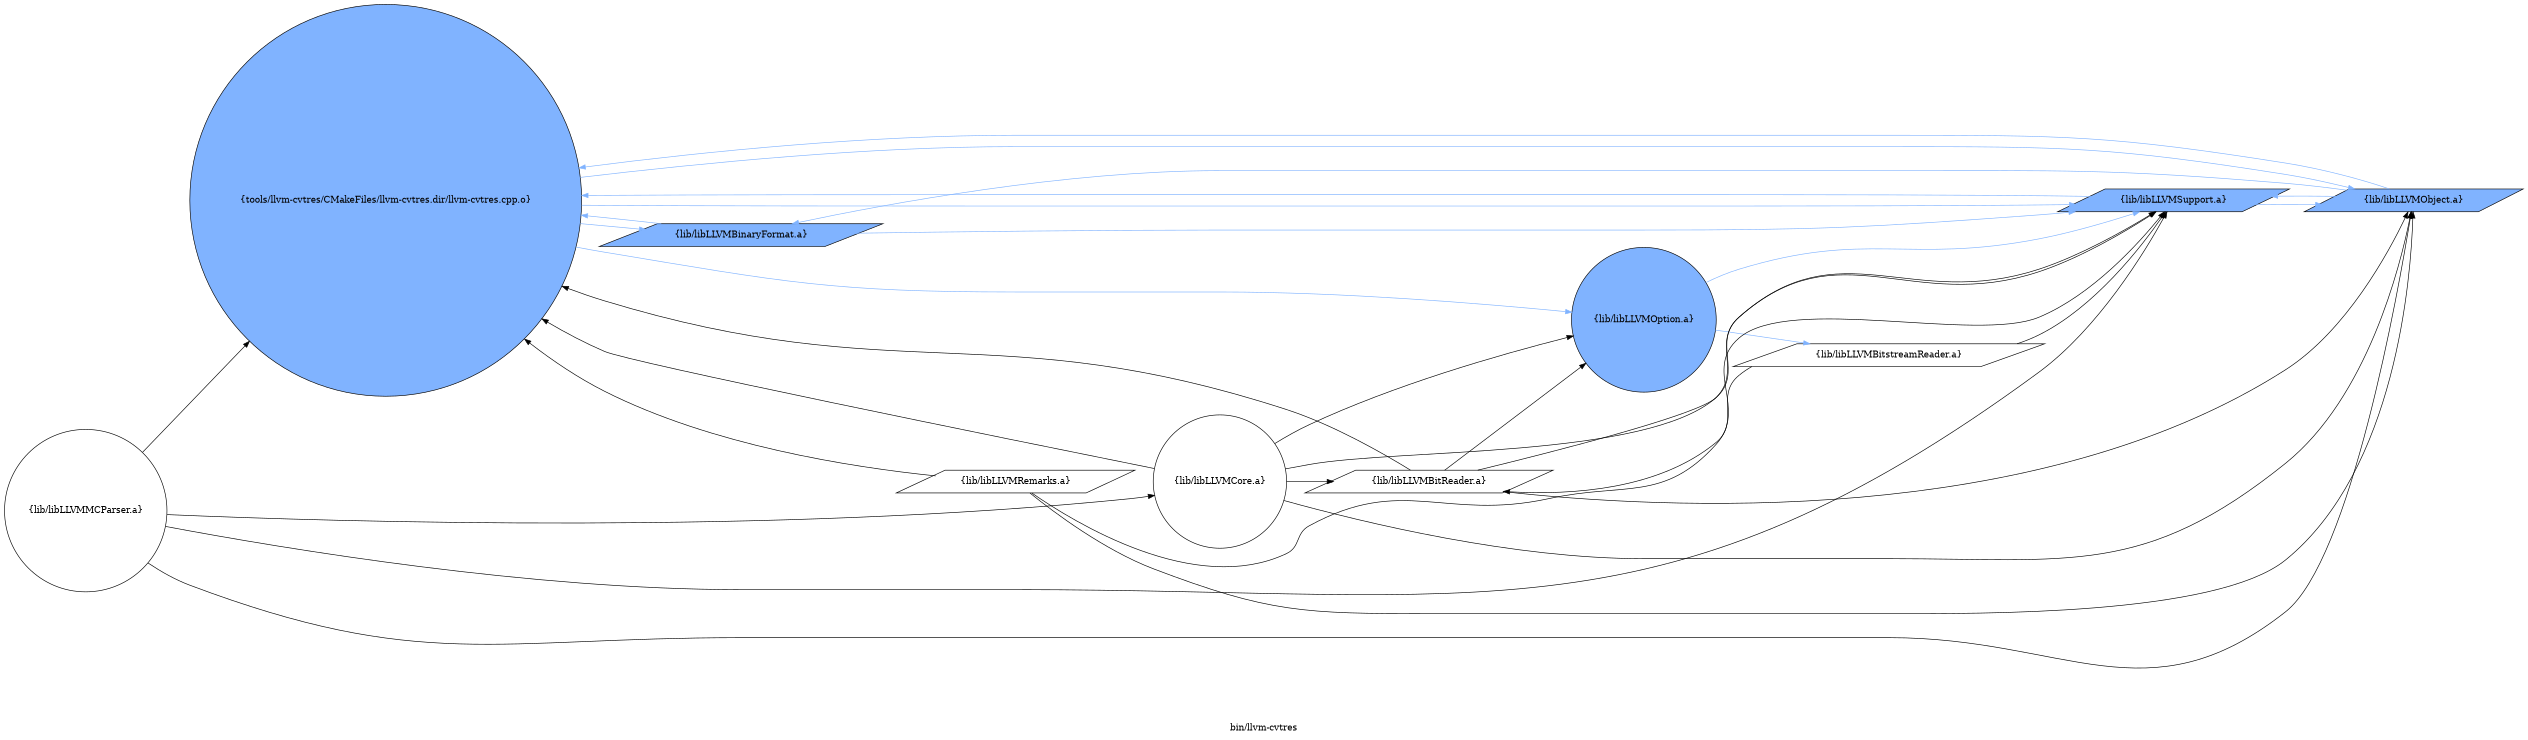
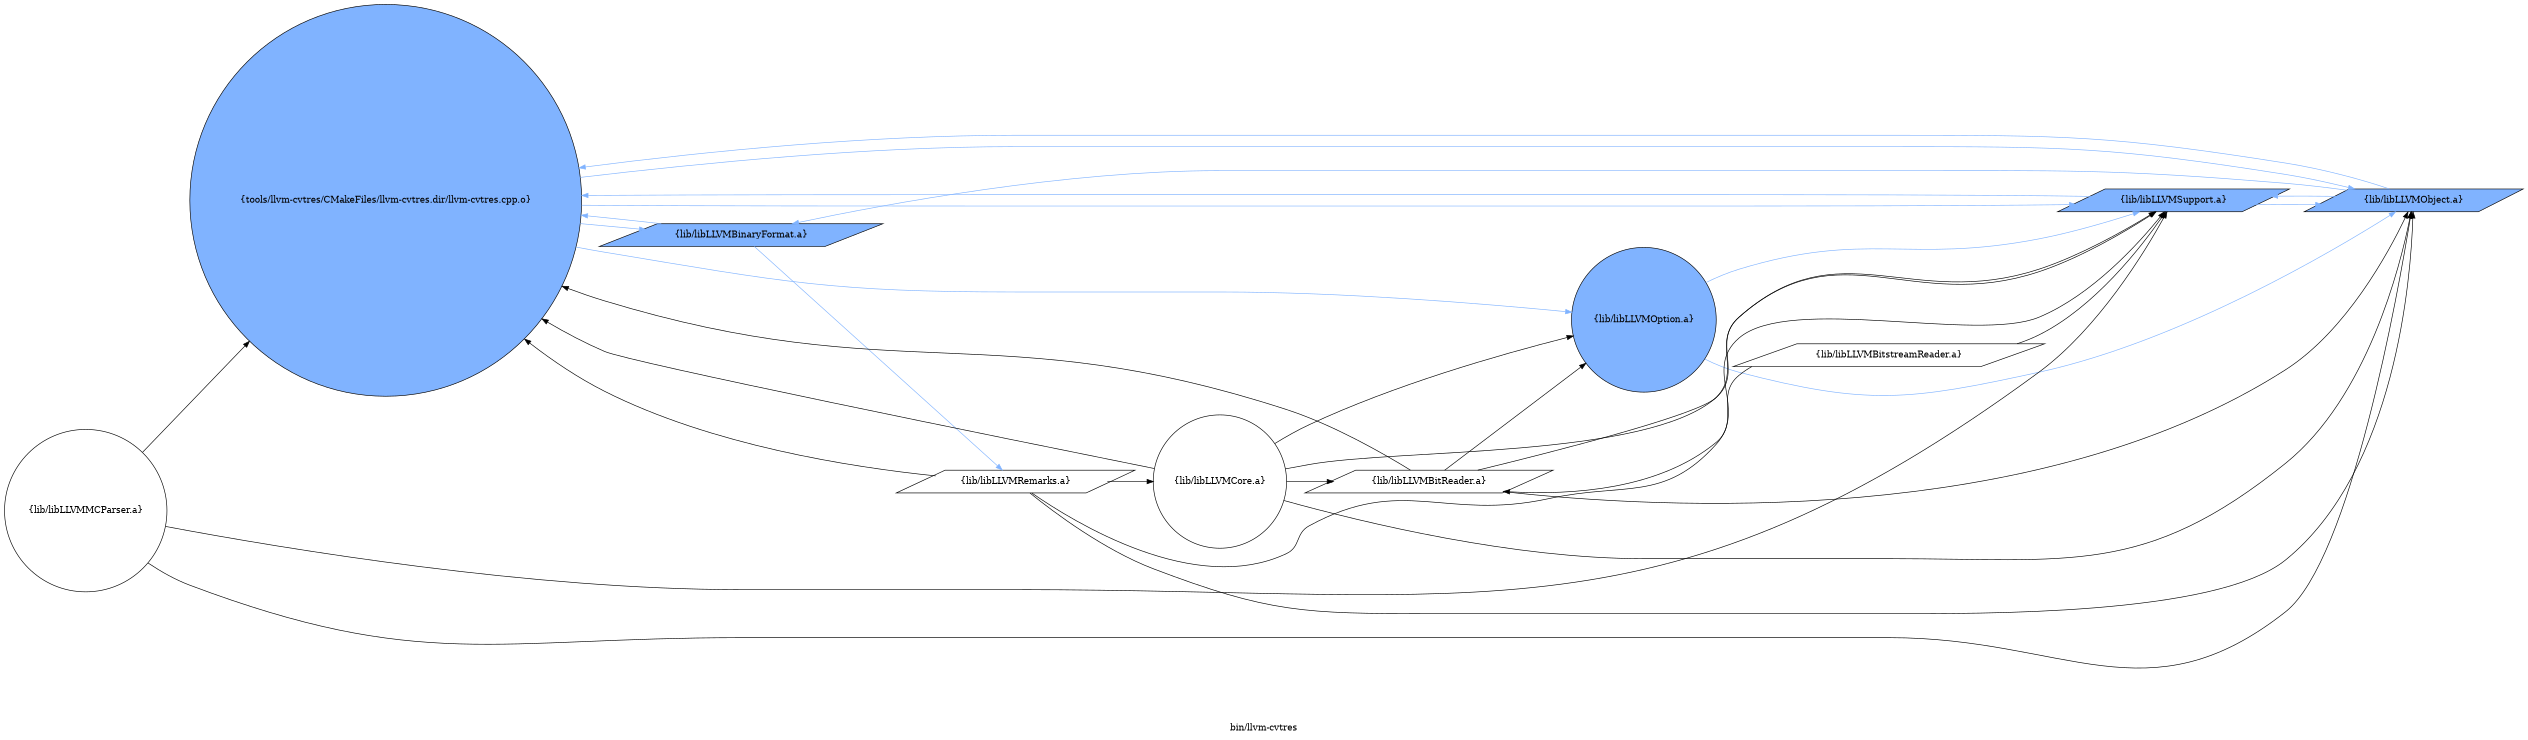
(1462, 230) -> (876, 356)
(1760, 336) -> (2061, 366)
(658, 522) -> (1127, 482)
